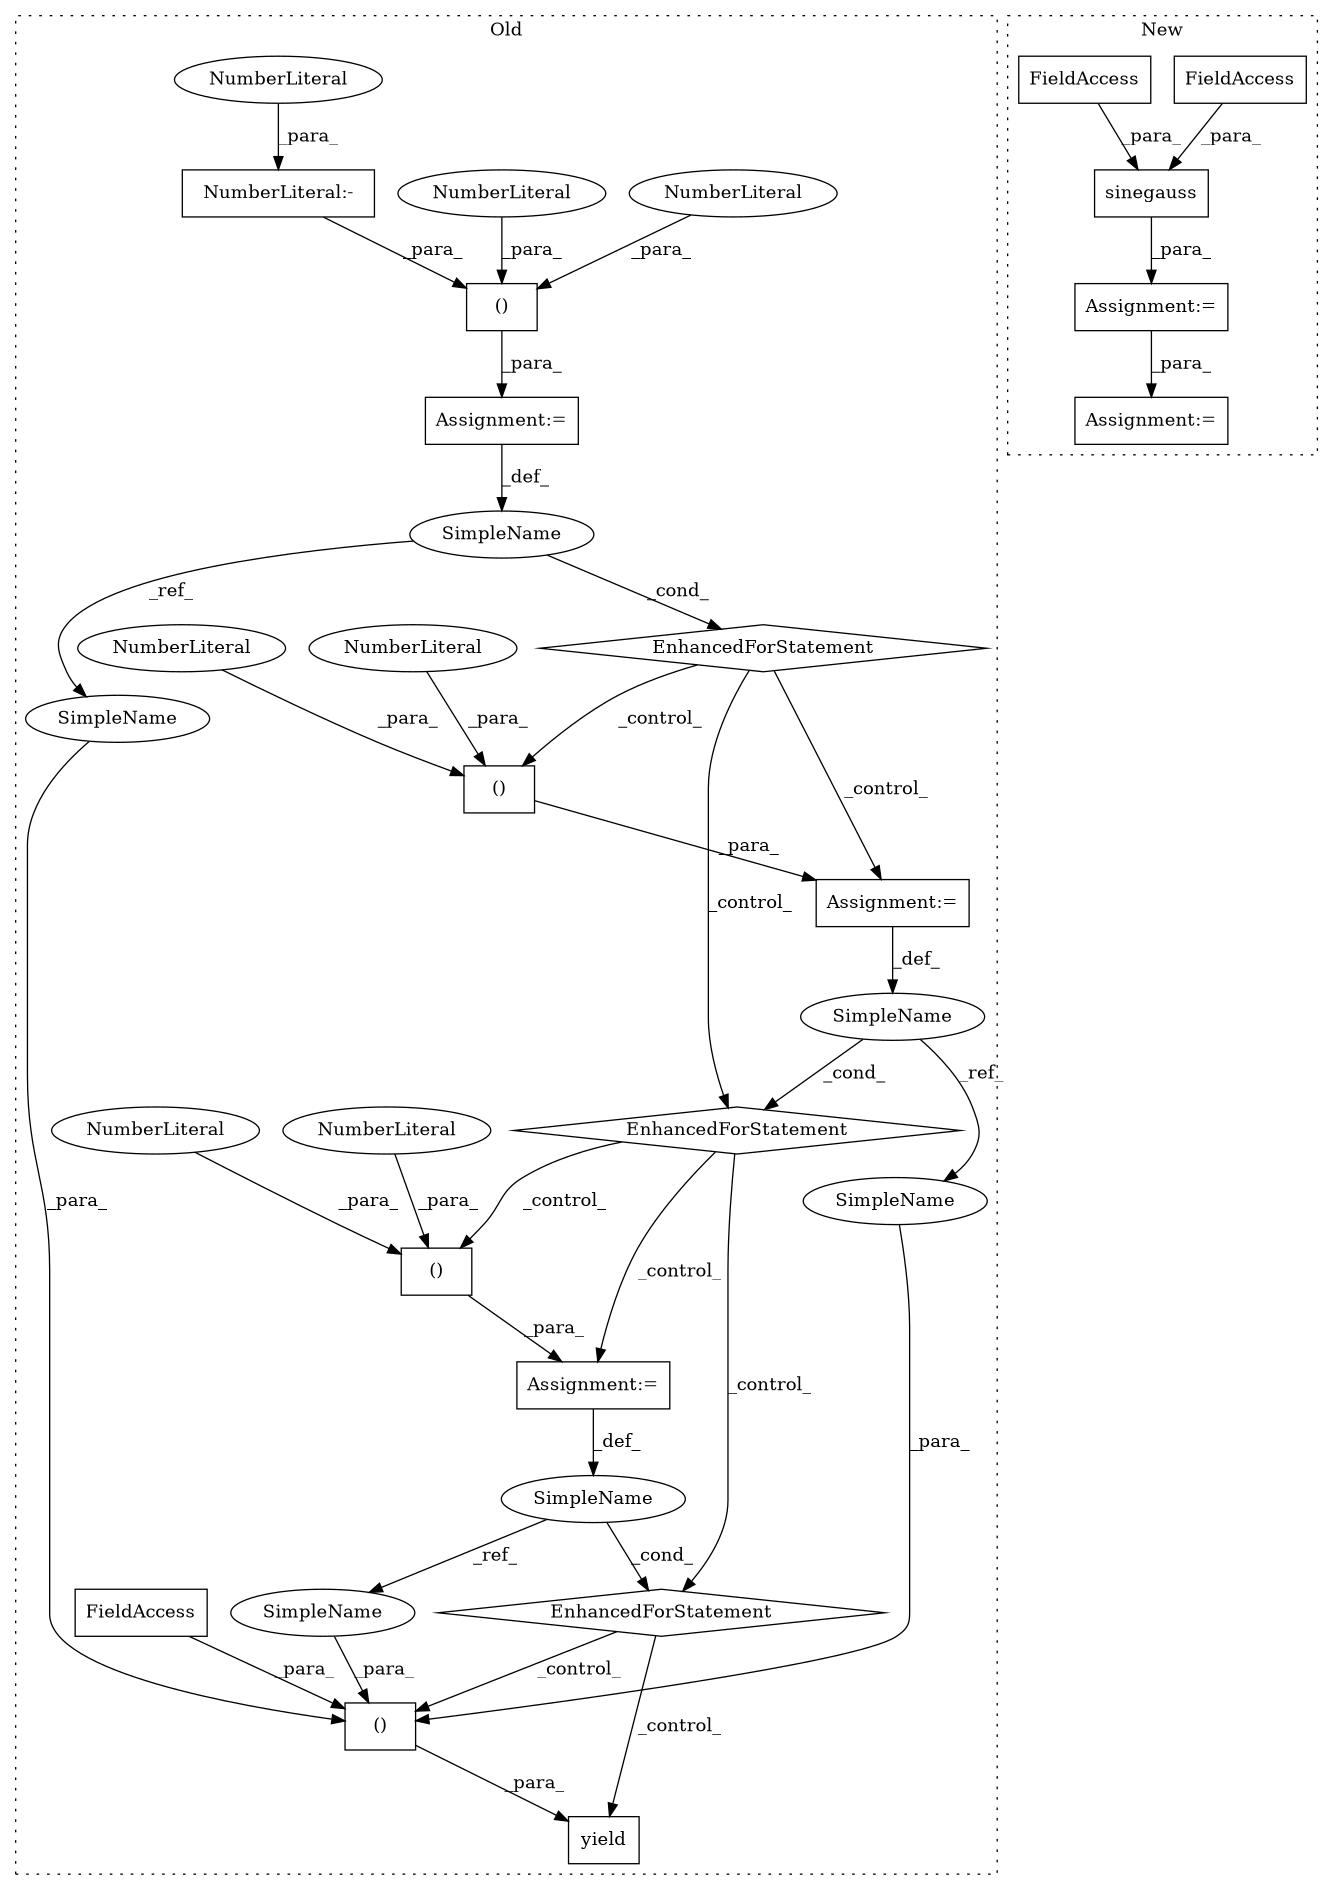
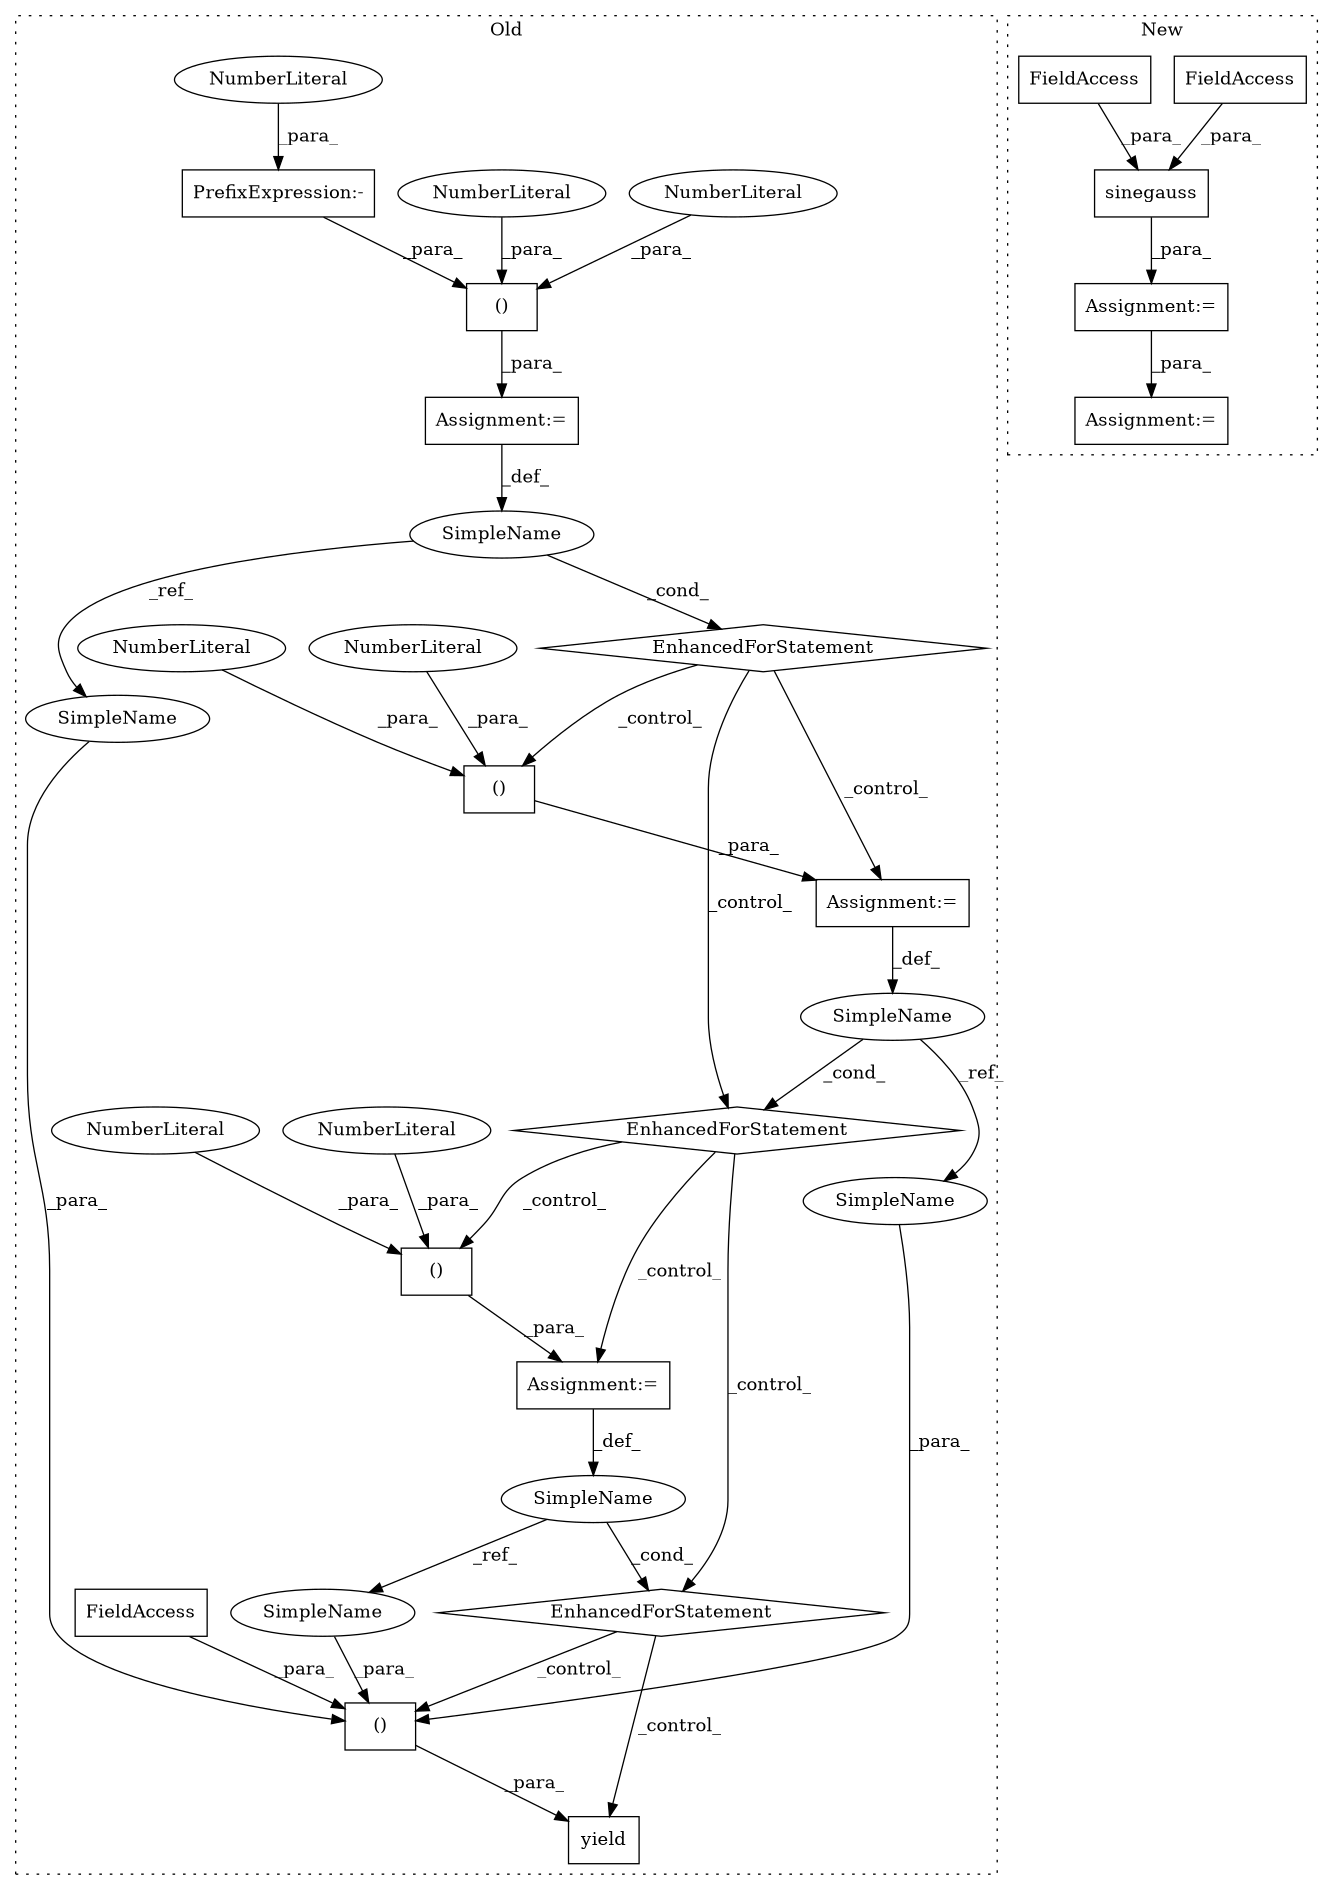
(278, 193) -> (278, 193)
